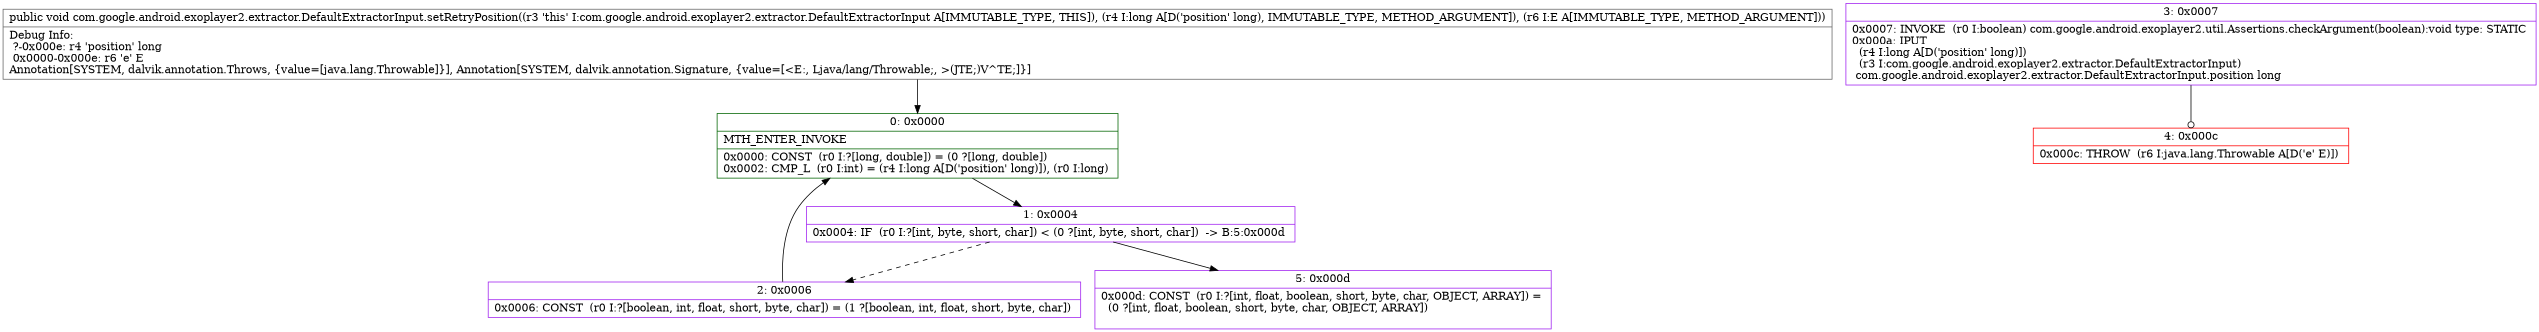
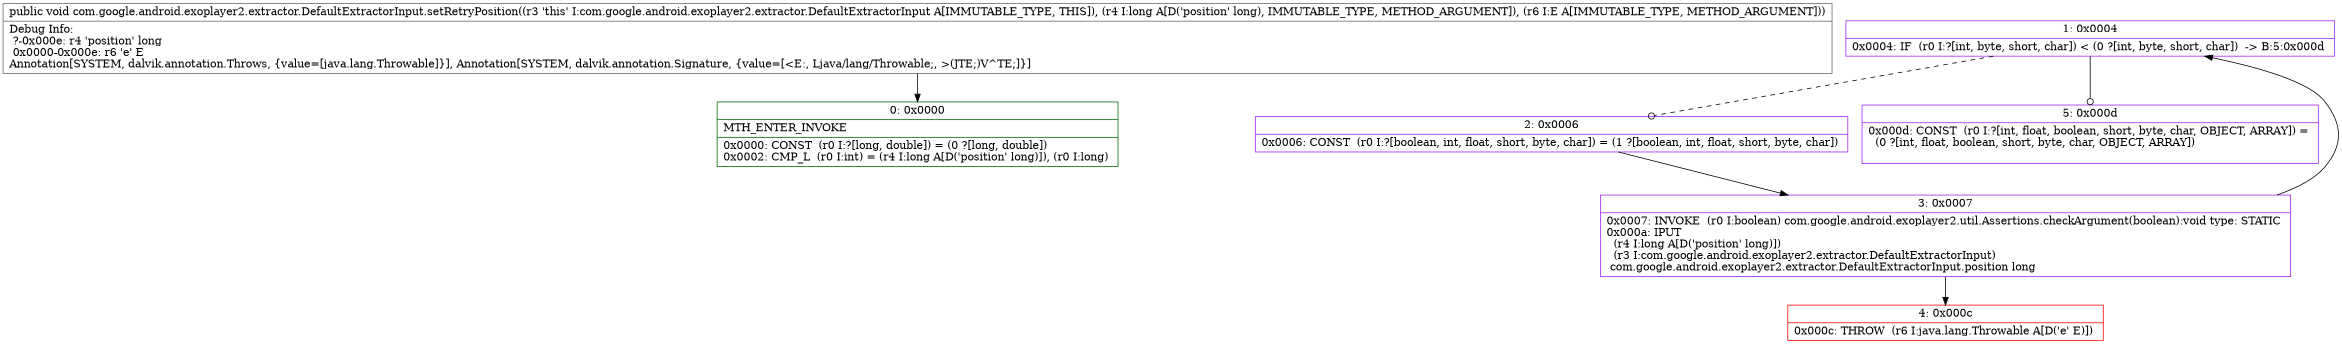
(2191, 103) -> (1946, 287)
(993, 190) -> (2326, 104)
(789, 226) -> (1699, 173)
(1162, 255) -> (2090, 77)
(921, 261) -> (1824, 86)
